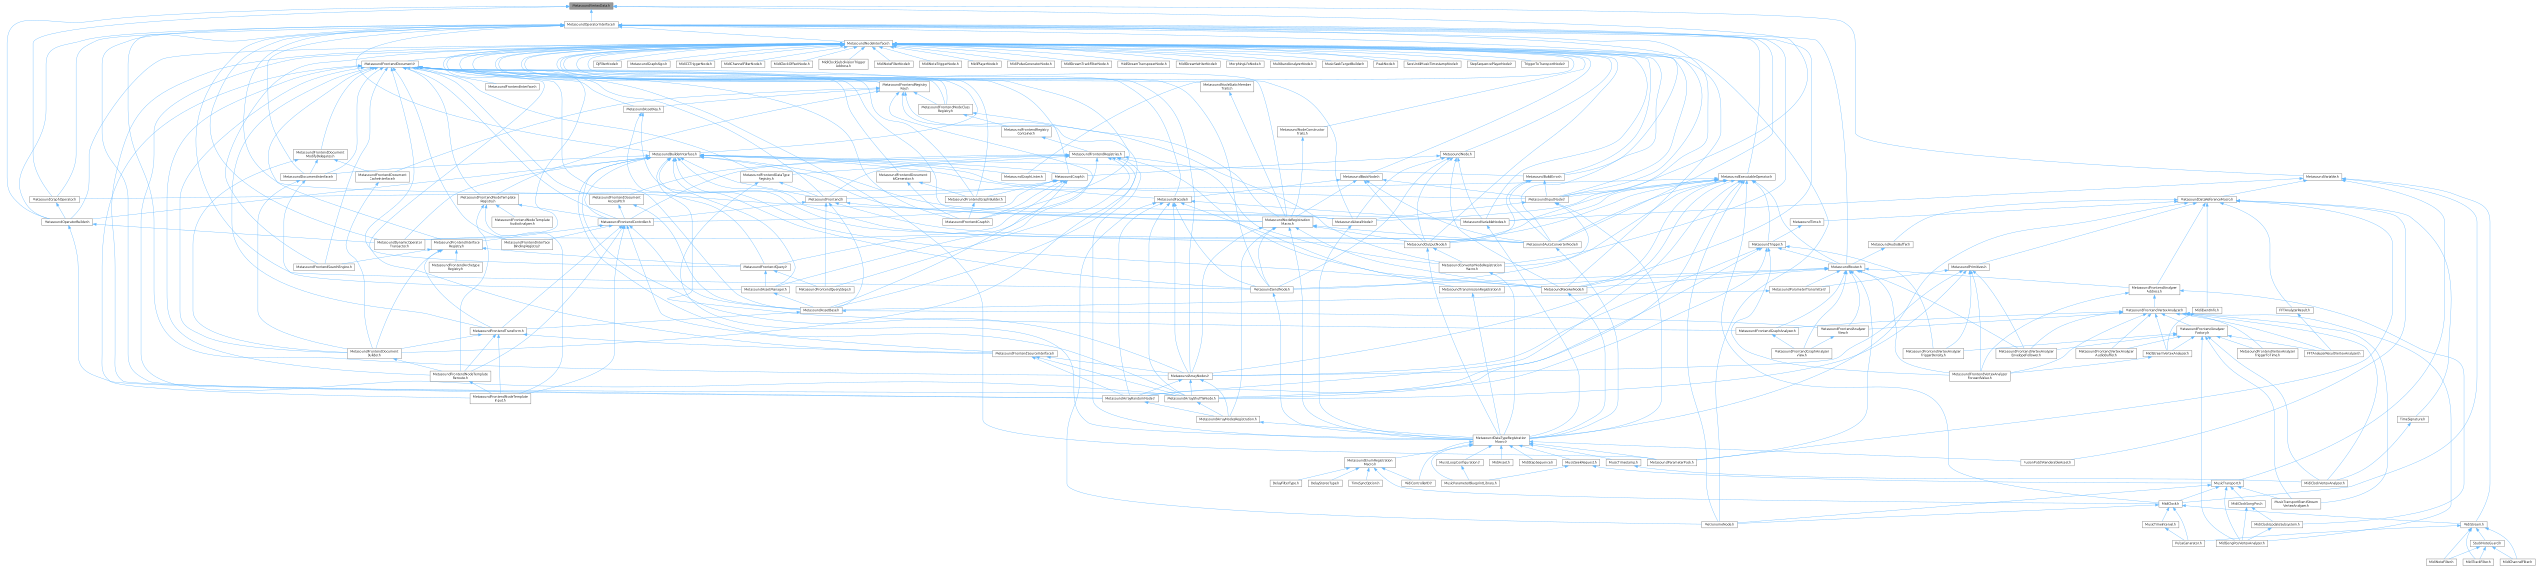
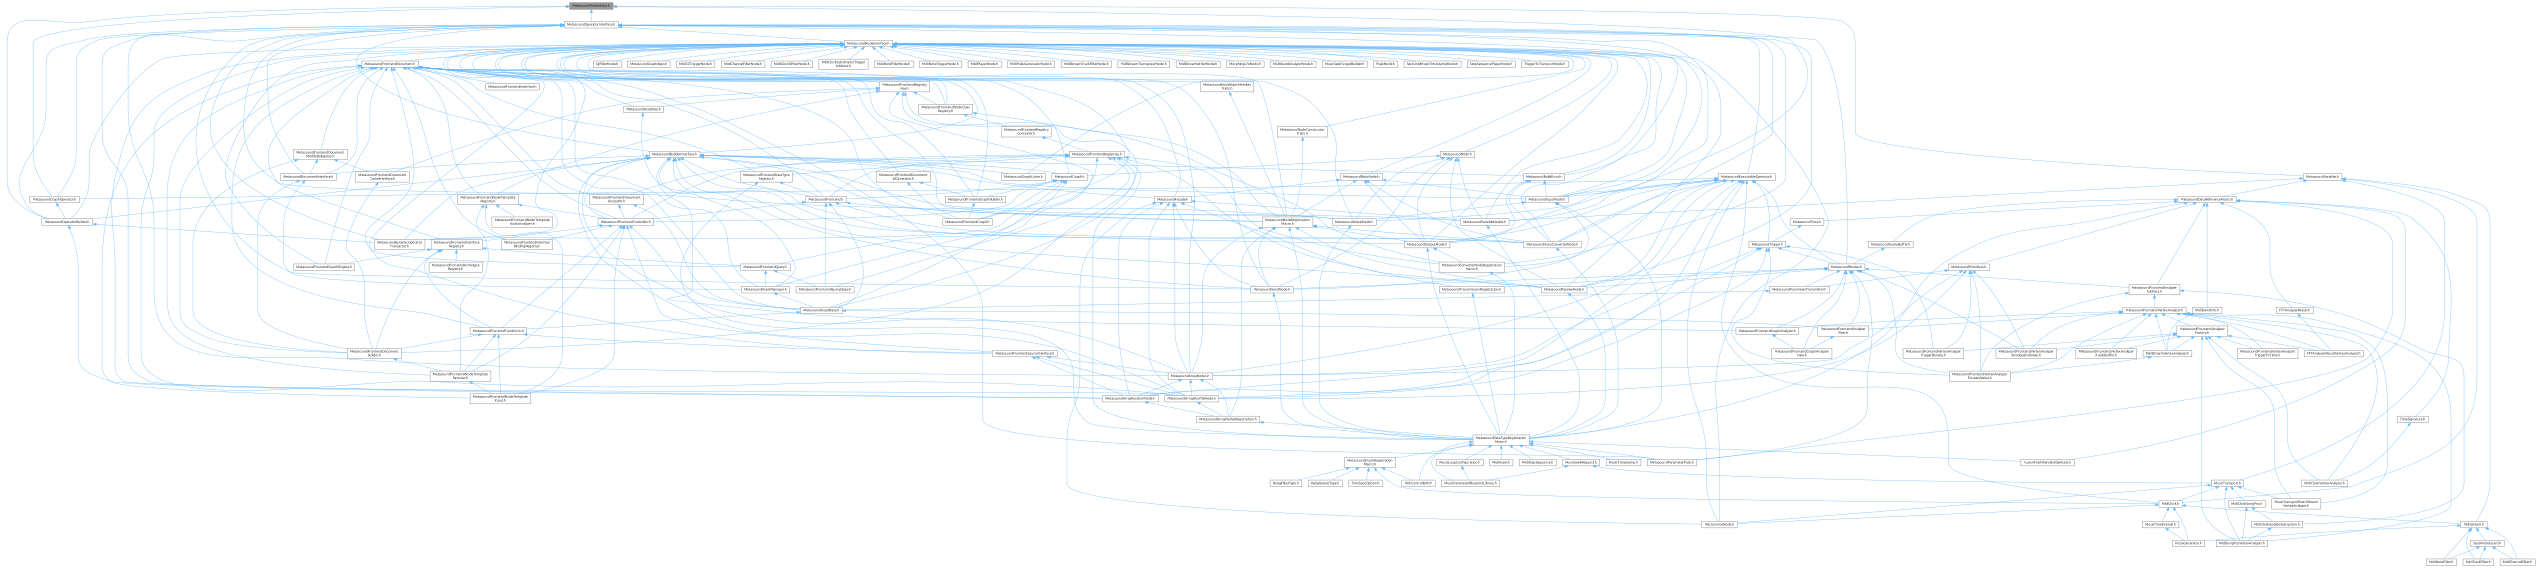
none -> (589, 173)
(688, 200) -> none
(1969, 479) -> none
